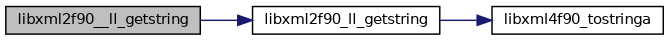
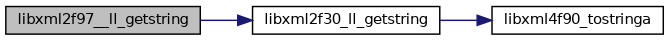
(103, 20) -> (103, 20)
(346, 20) -> (346, 20)
